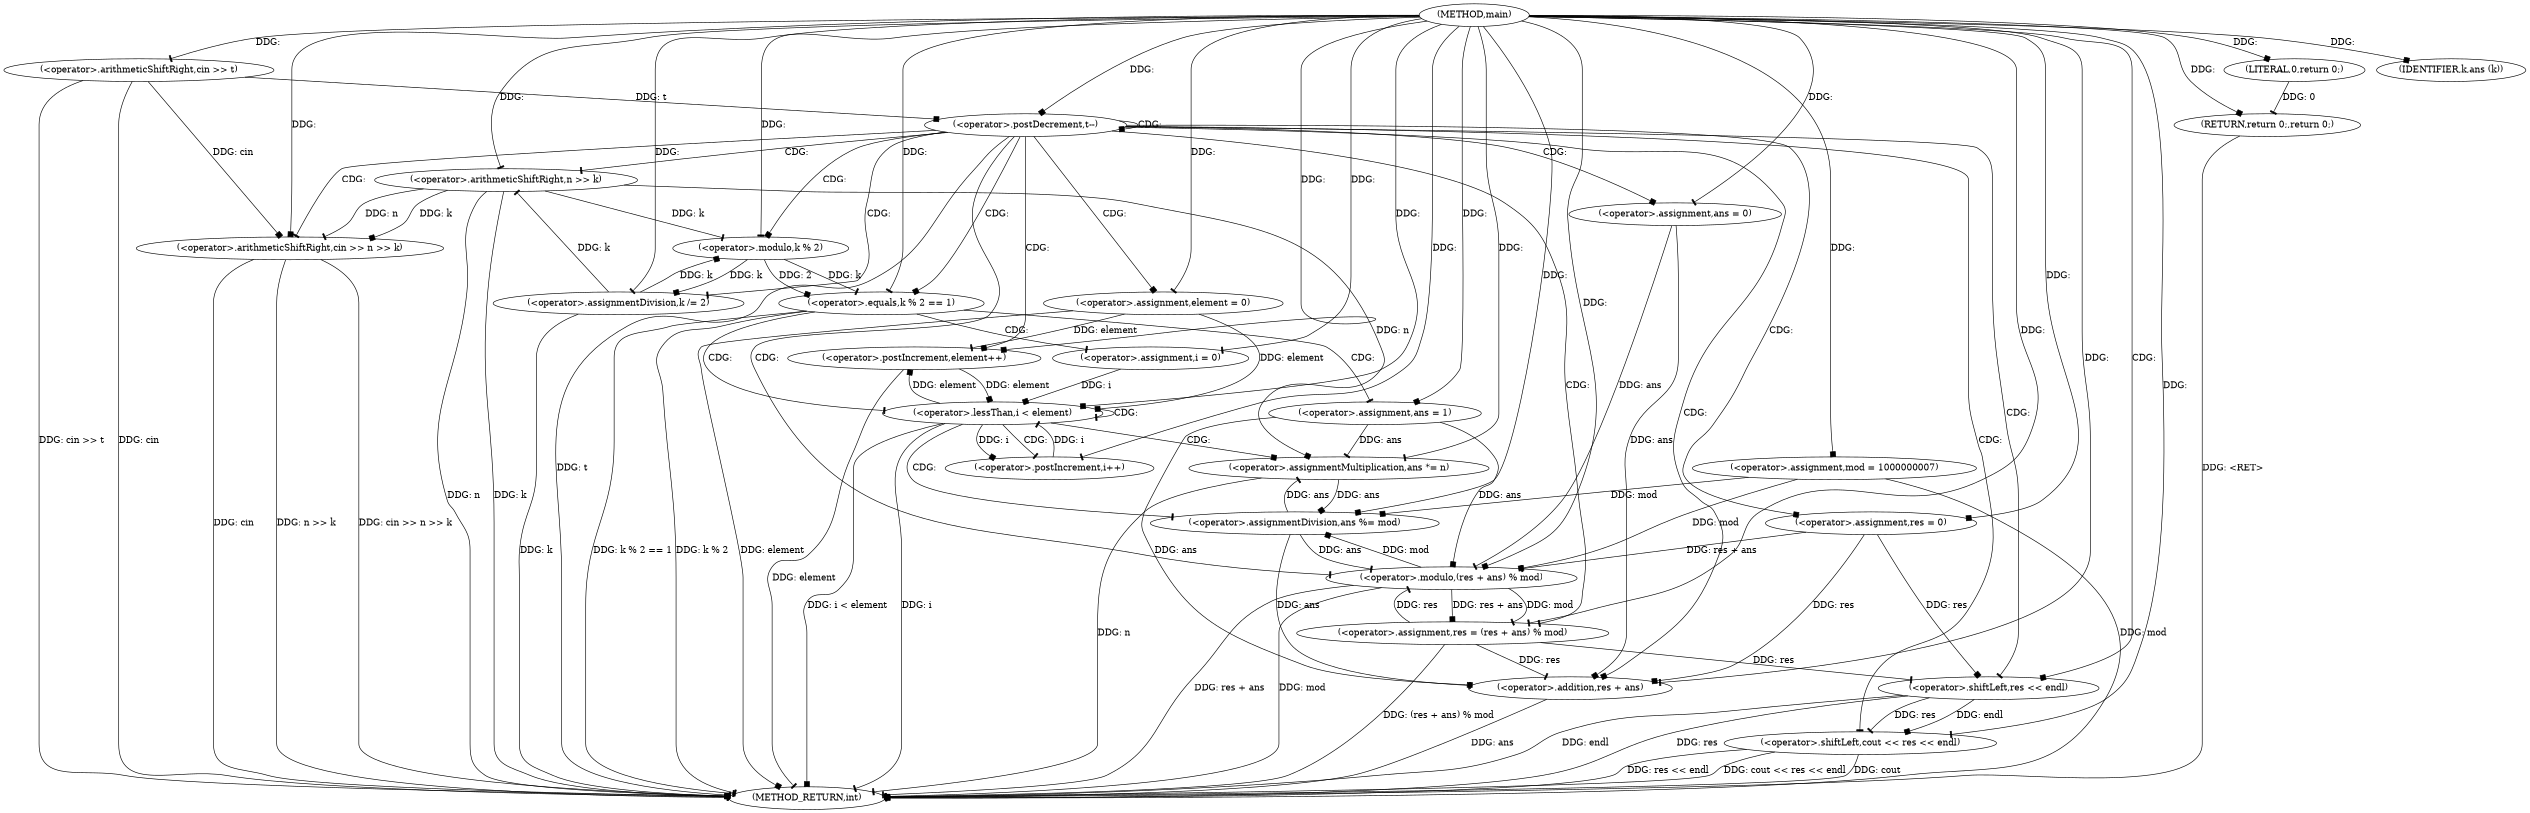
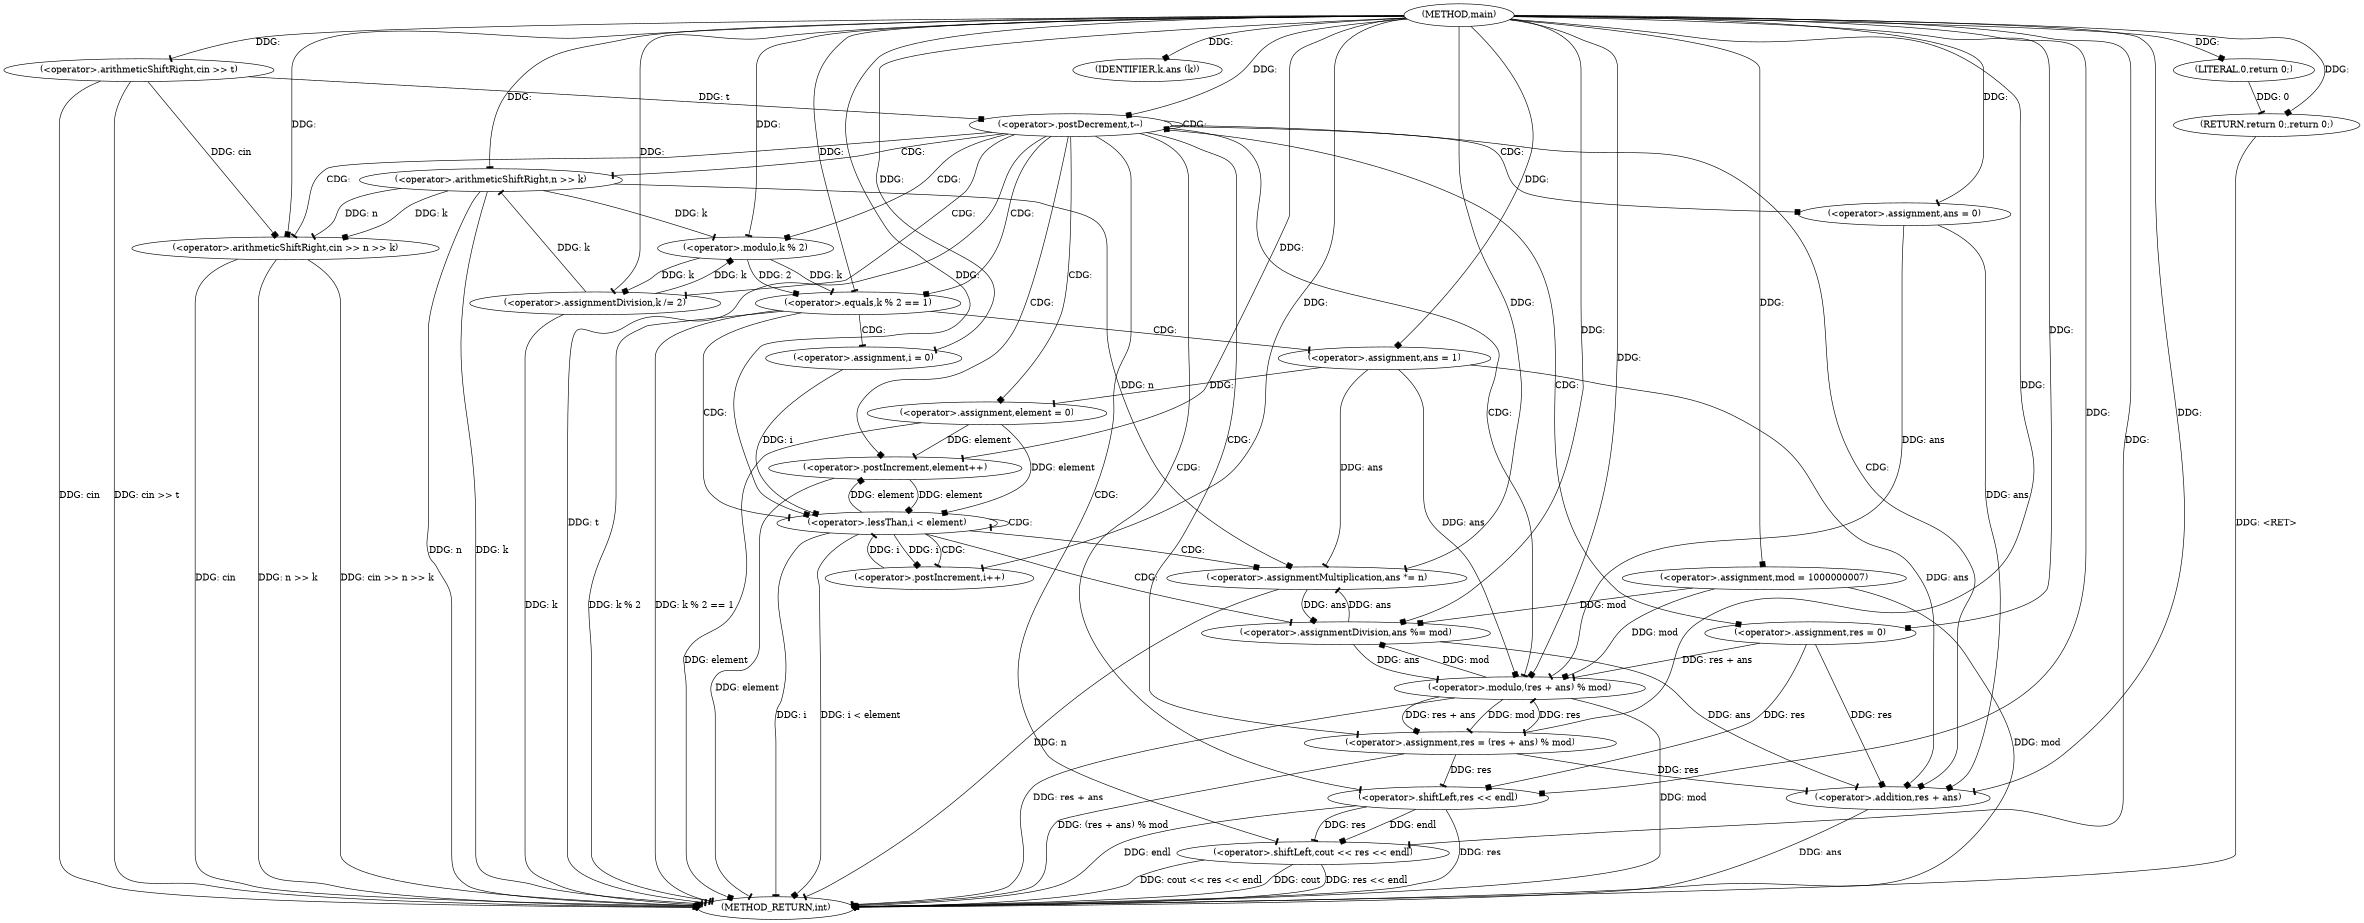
(1195, 60) -> (1195, 385)
(1311, 318) -> (1255, 290)
(2146, 358) -> (2100, 413)
